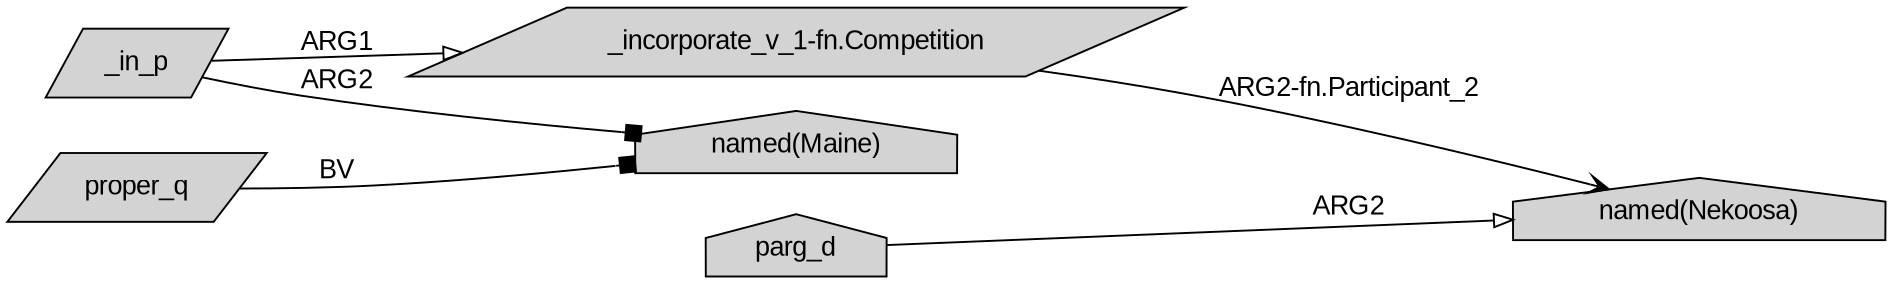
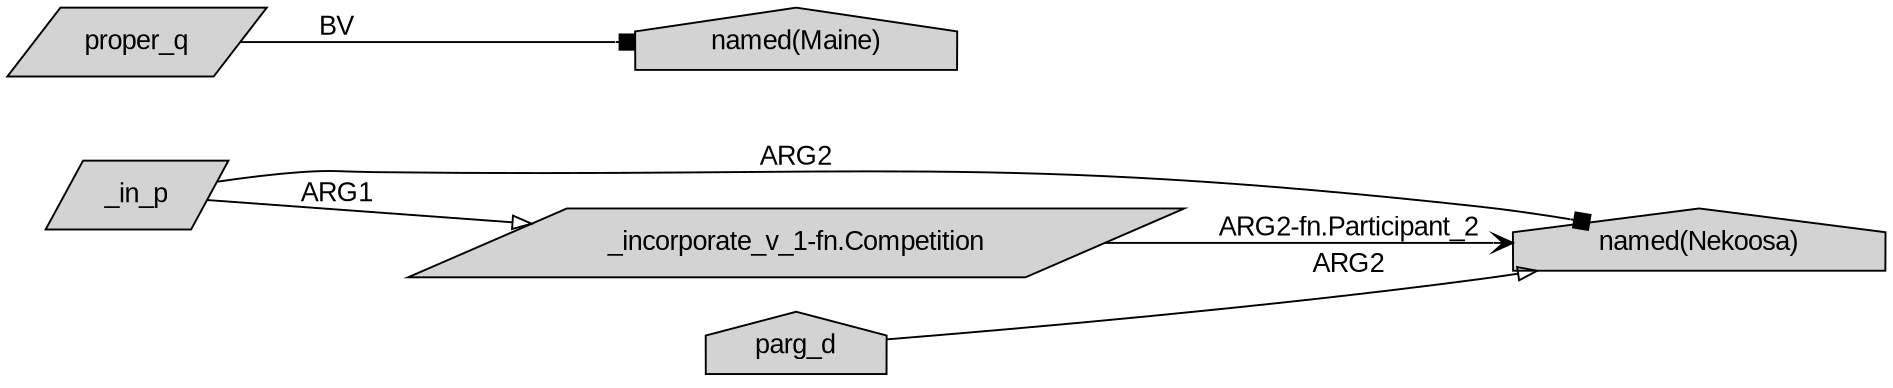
(411, 110) -> (895, 172)
